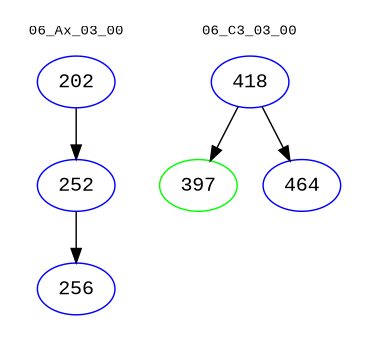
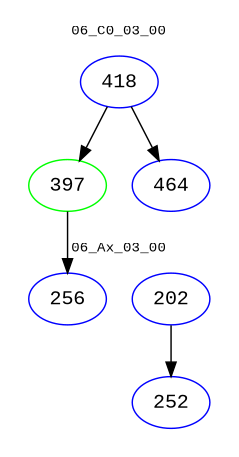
(250, 31) -> (119, 31)
(76, 230) -> (68, 243)
